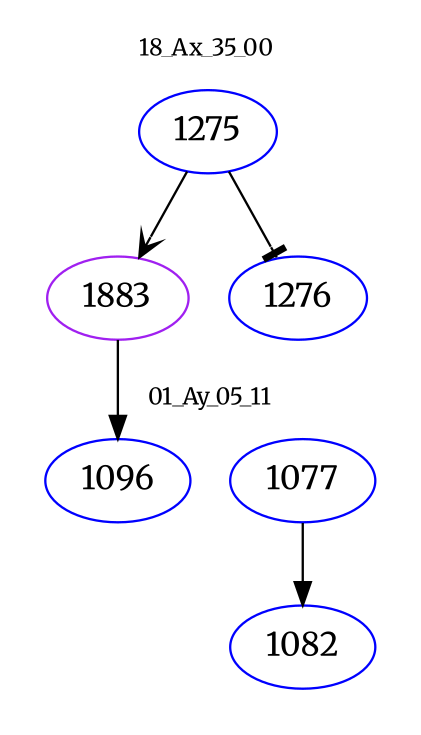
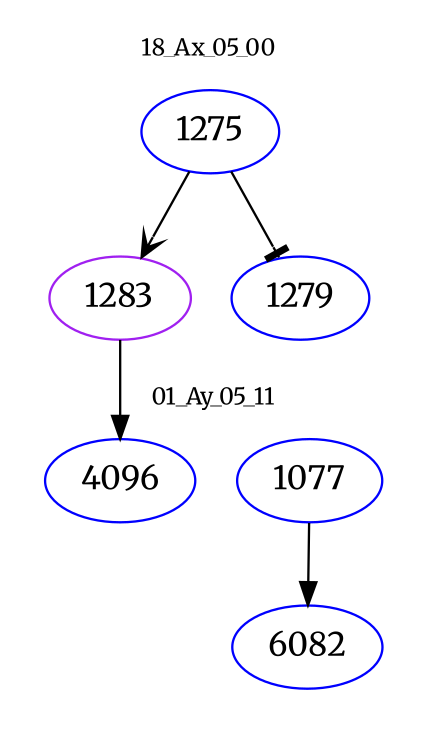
(207, 50) -> (209, 50)
(118, 298) -> (120, 298)
(298, 298) -> (300, 298)
(118, 481) -> (120, 481)
(303, 647) -> (307, 647)
